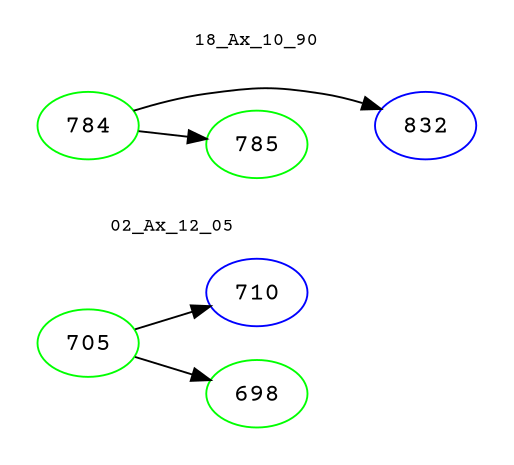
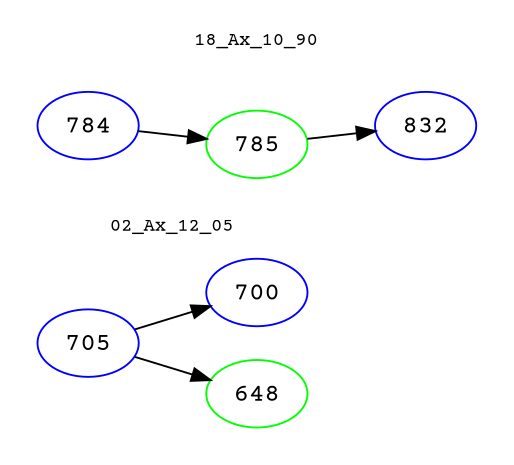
(248, 89) -> (332, 136)
(88, 126) -> (88, 126)
(257, 292) -> (257, 292)
(88, 343) -> (88, 343)
(257, 394) -> (257, 394)
